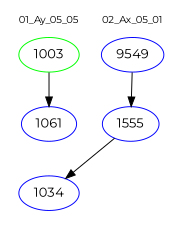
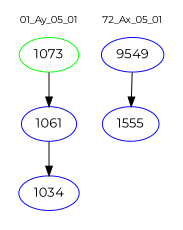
(49, 21) -> (49, 21)
(133, 21) -> (133, 21)
(49, 55) -> (49, 55)
(94, 155) -> (49, 154)
